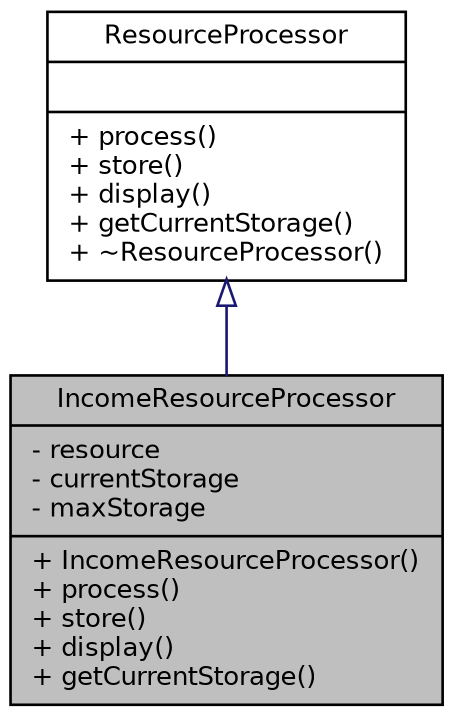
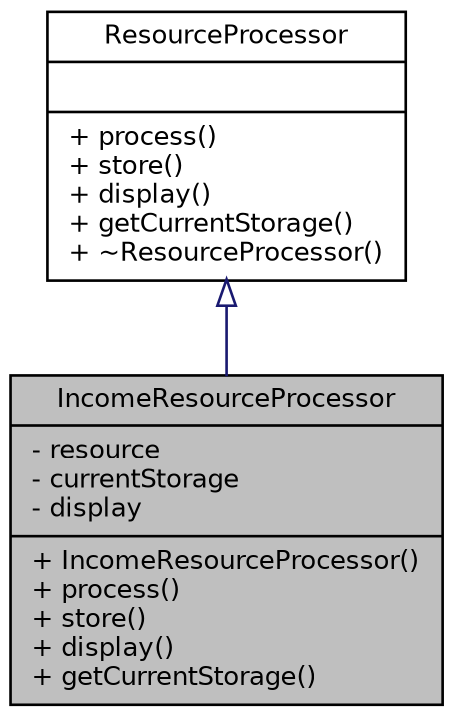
(120, 509) -> (88, 509)
